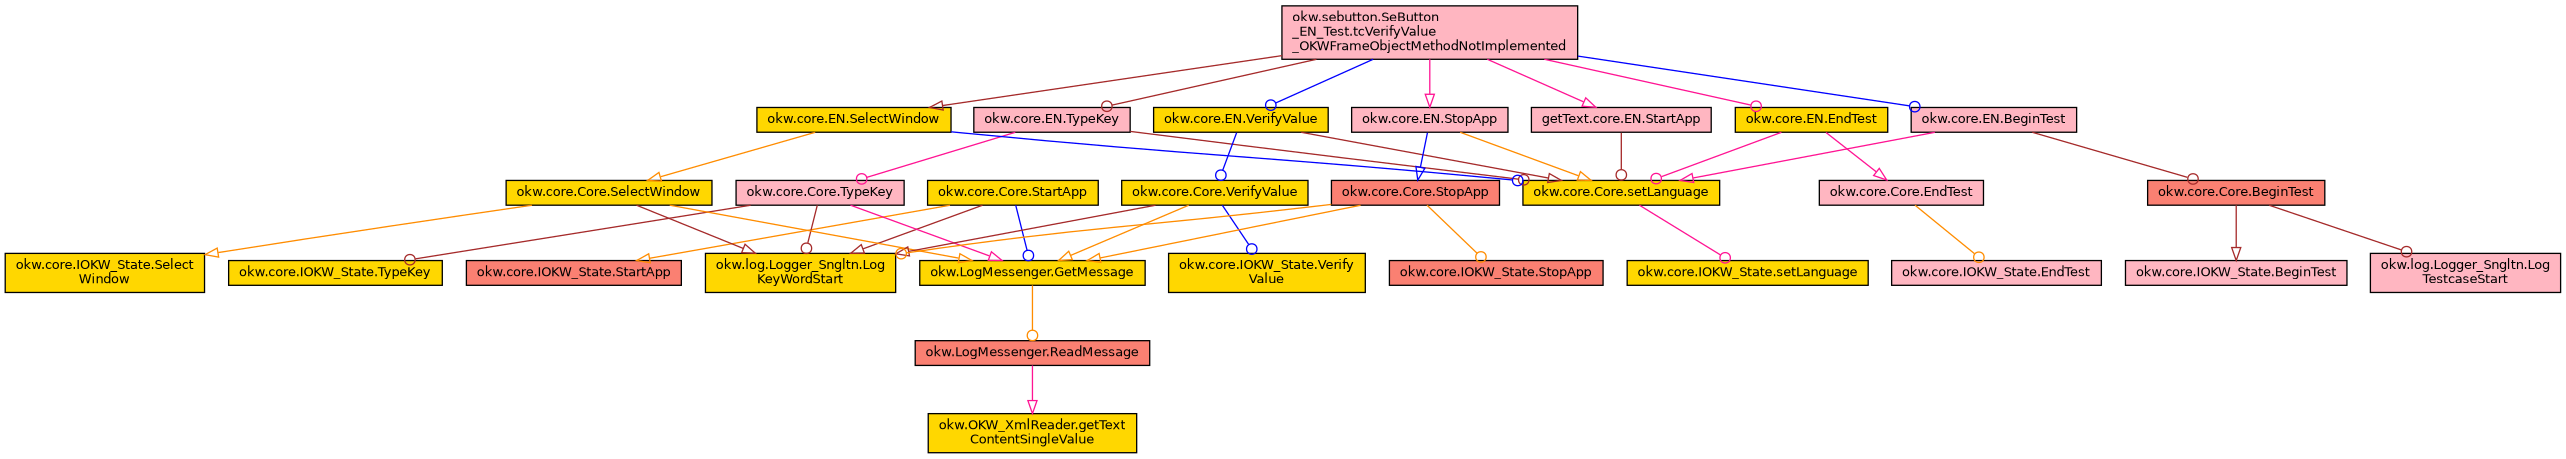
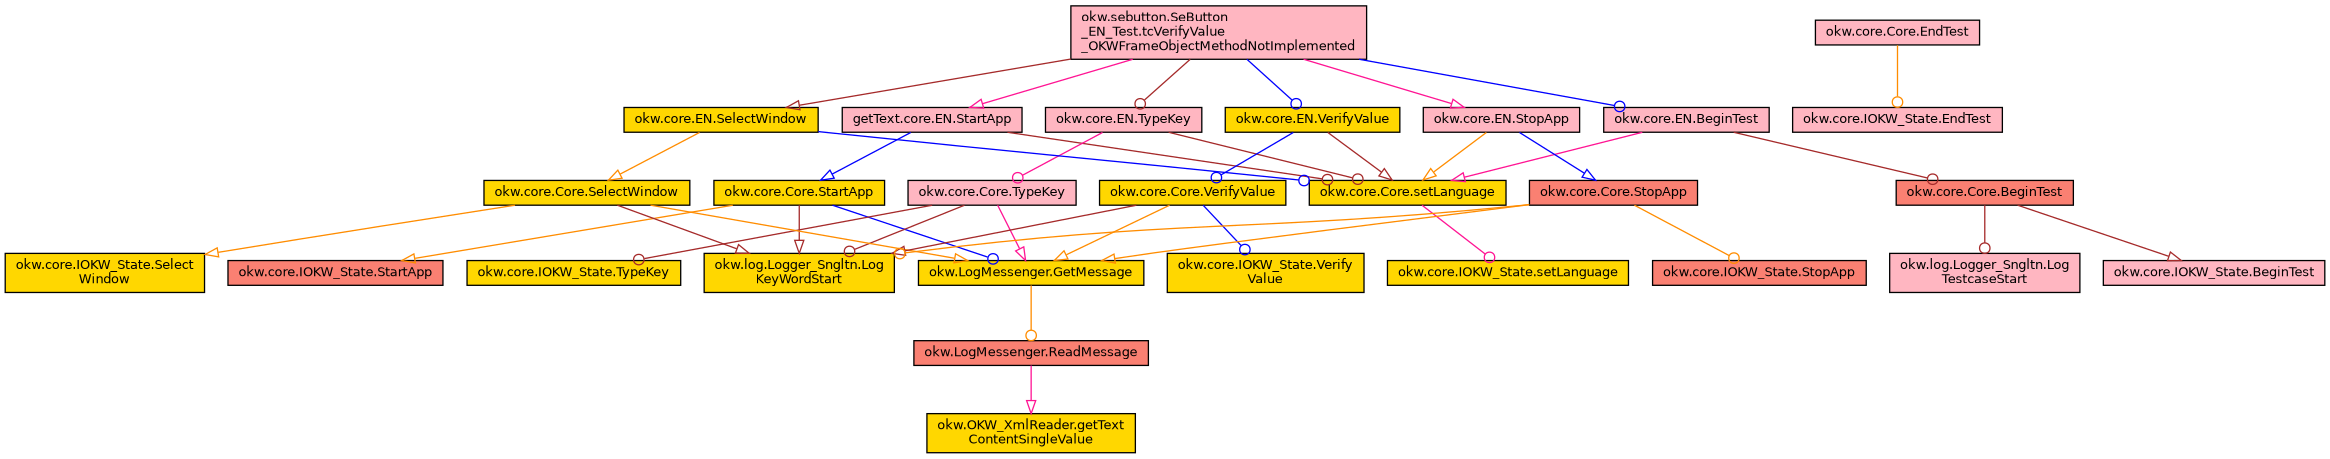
(1812, 120) -> none
none -> (871, 153)
